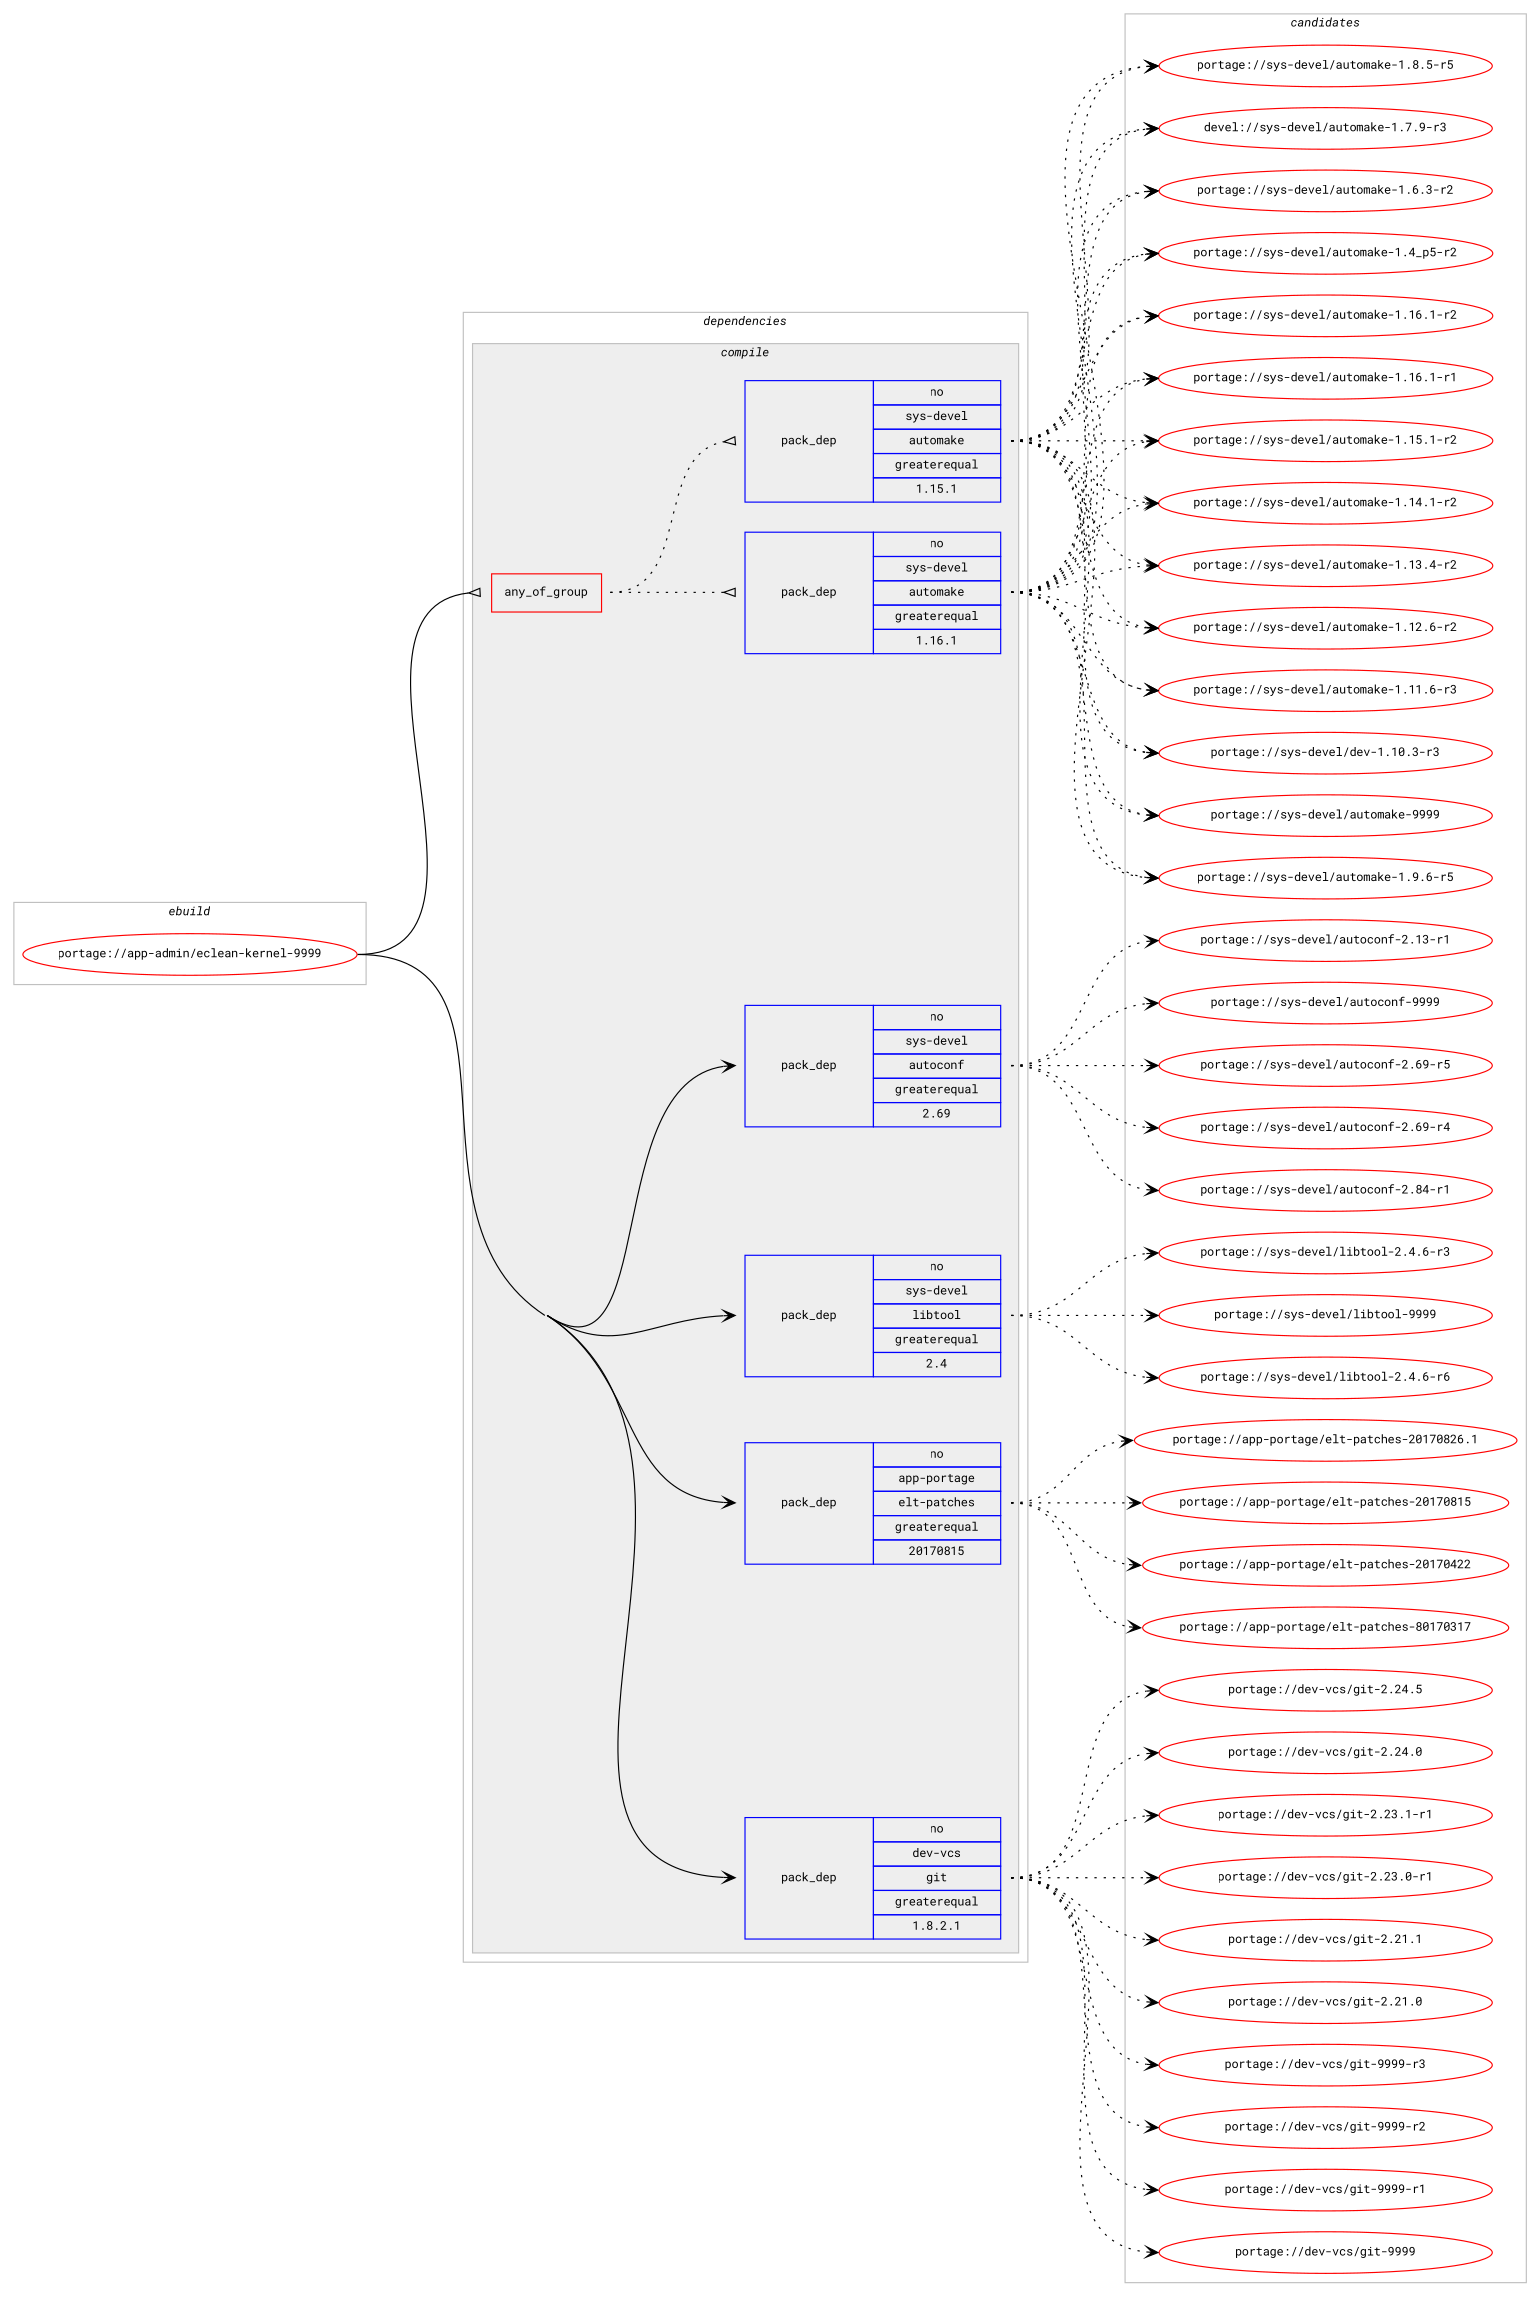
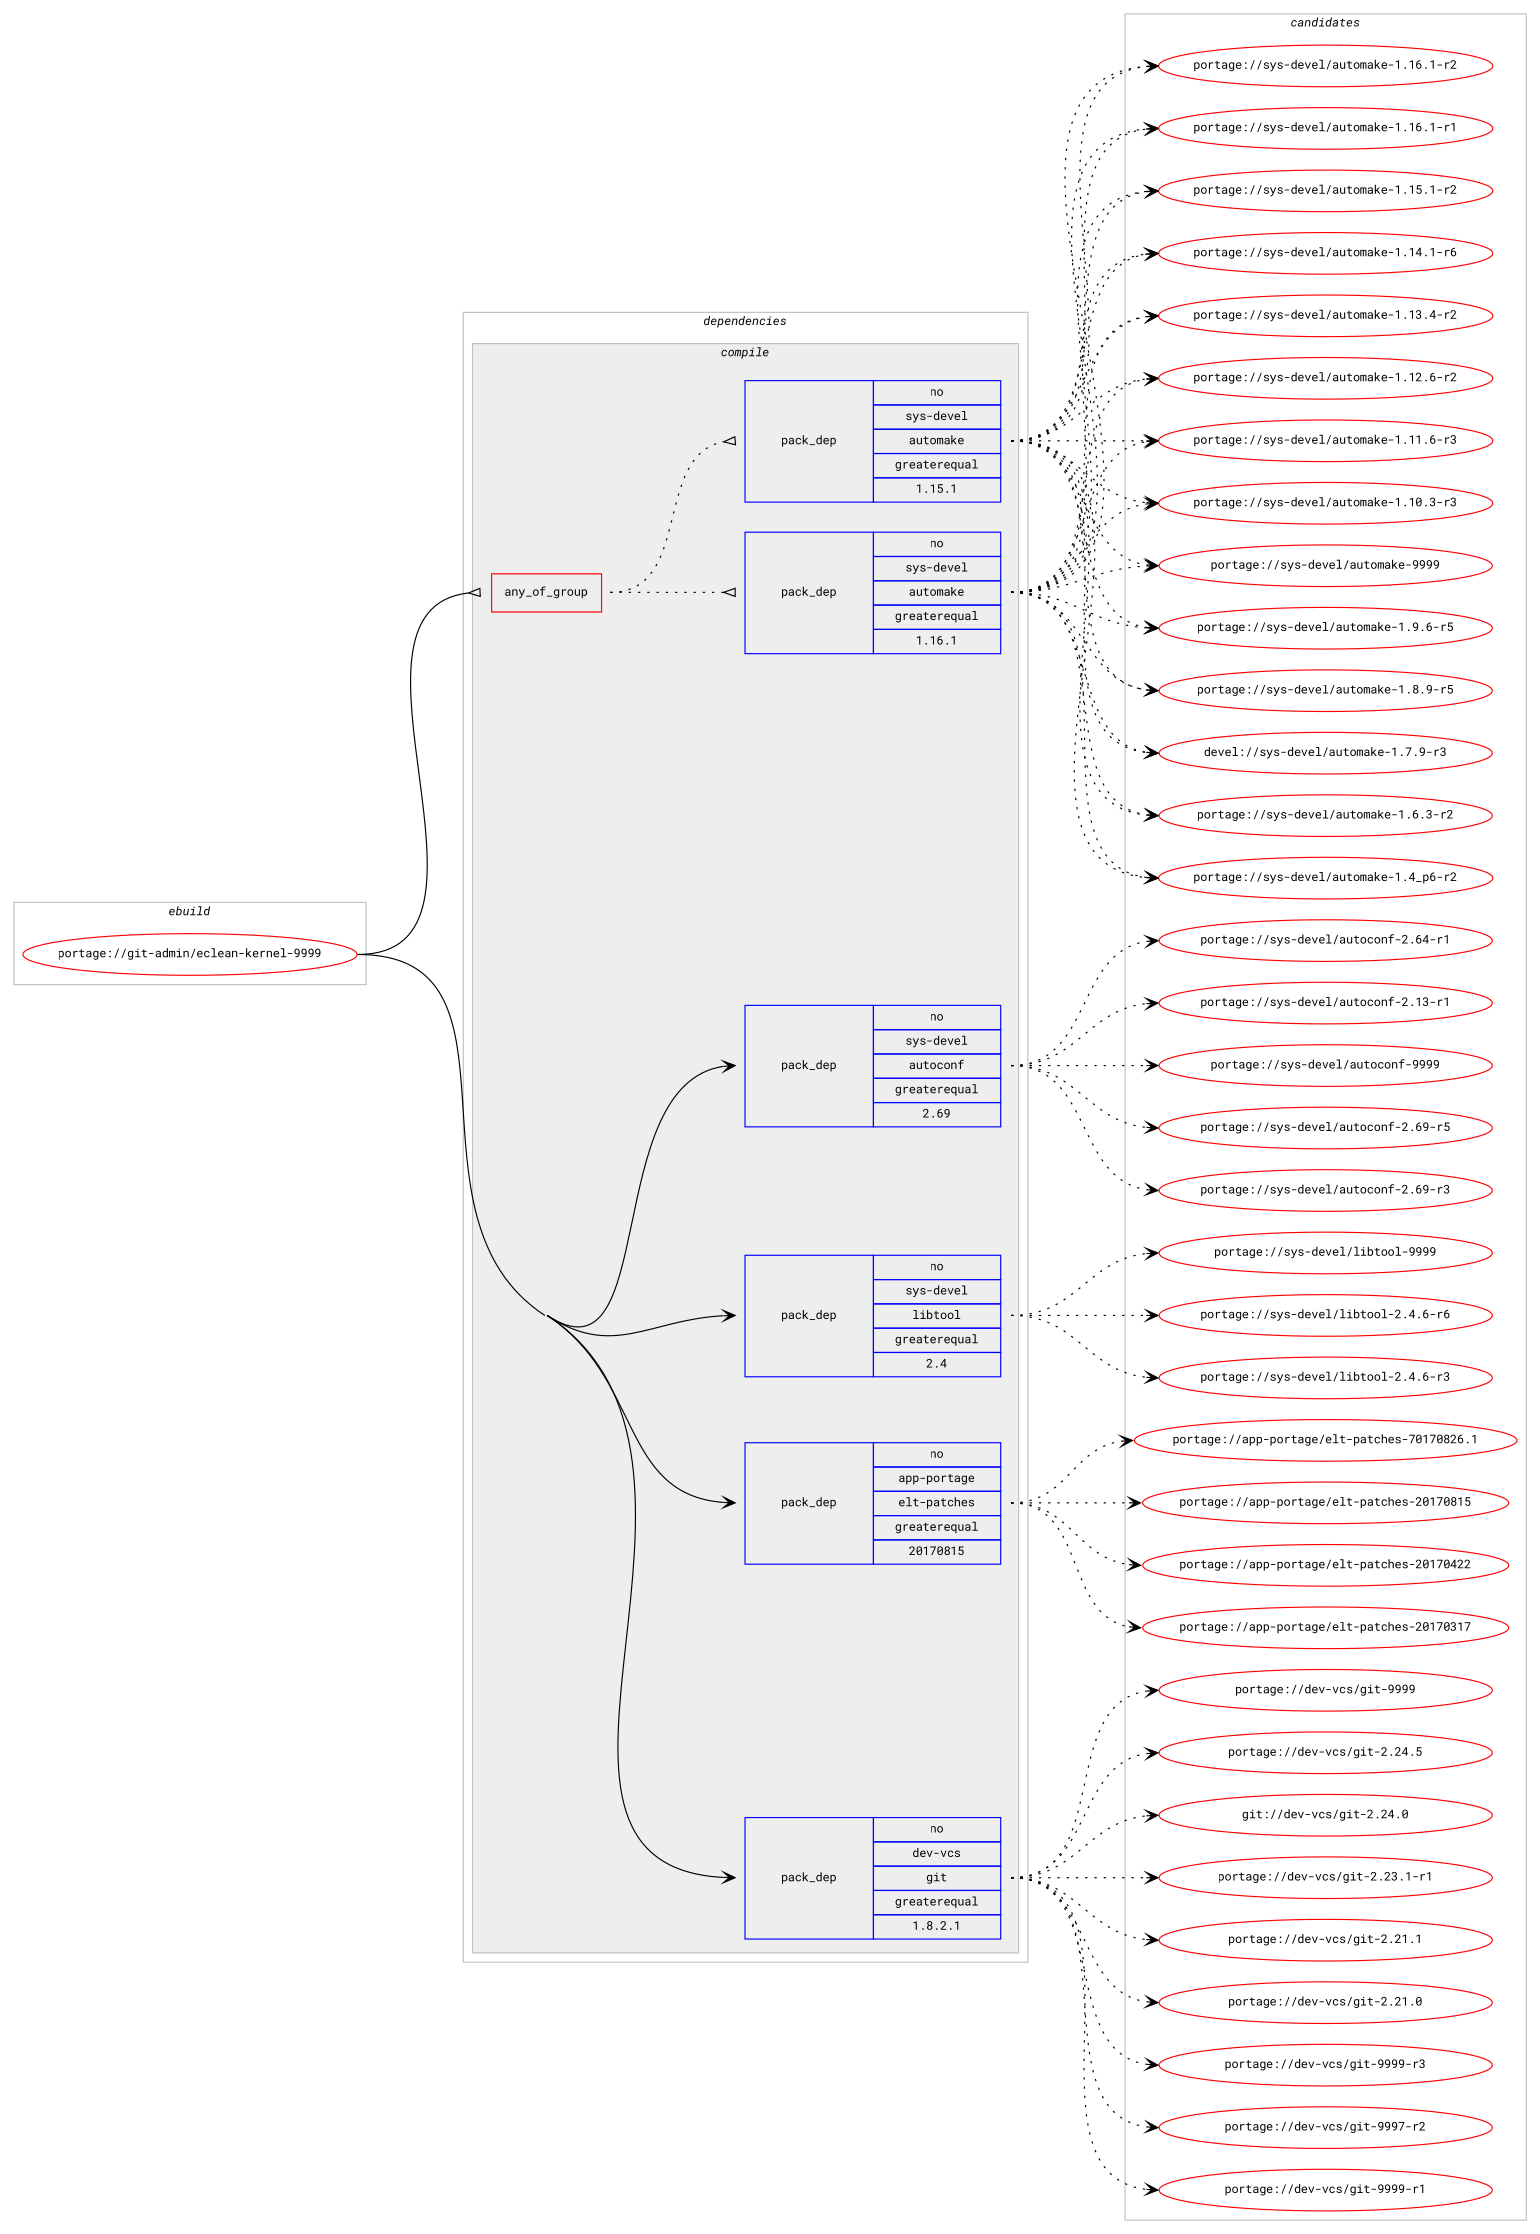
(1326, 66) -> (1326, 691)
(1326, 253) -> (1326, 878)
(1326, 503) -> (1326, 253)
(1326, 753) -> (1326, 503)
(190, 954) -> (190, 954)
(1326, 1128) -> (1326, 1190)
(1326, 1190) -> (1326, 941)
(1326, 1440) -> (1326, 1440)
(1326, 1628) -> (1326, 1628)
(1326, 1753) -> (1326, 1815)
(1326, 1878) -> none
(1326, 2128) -> (1326, 2128)
